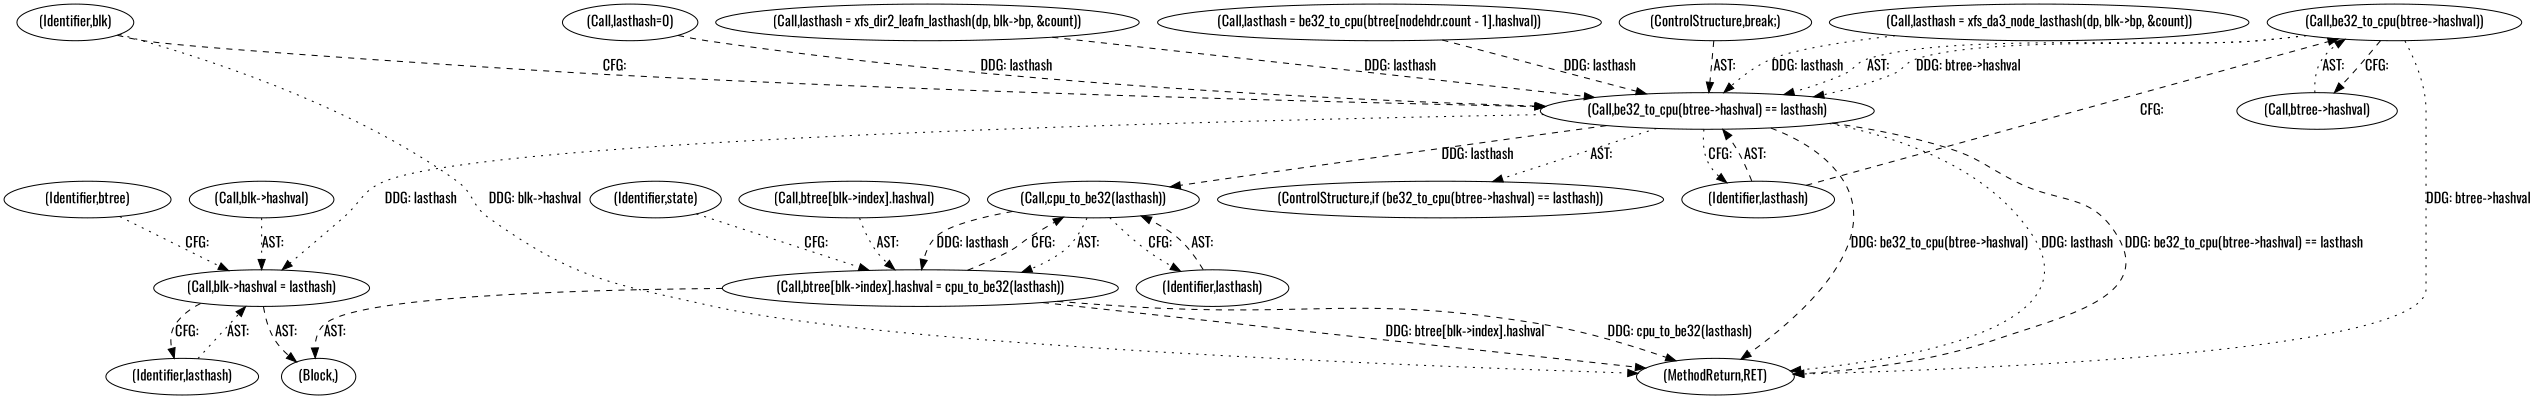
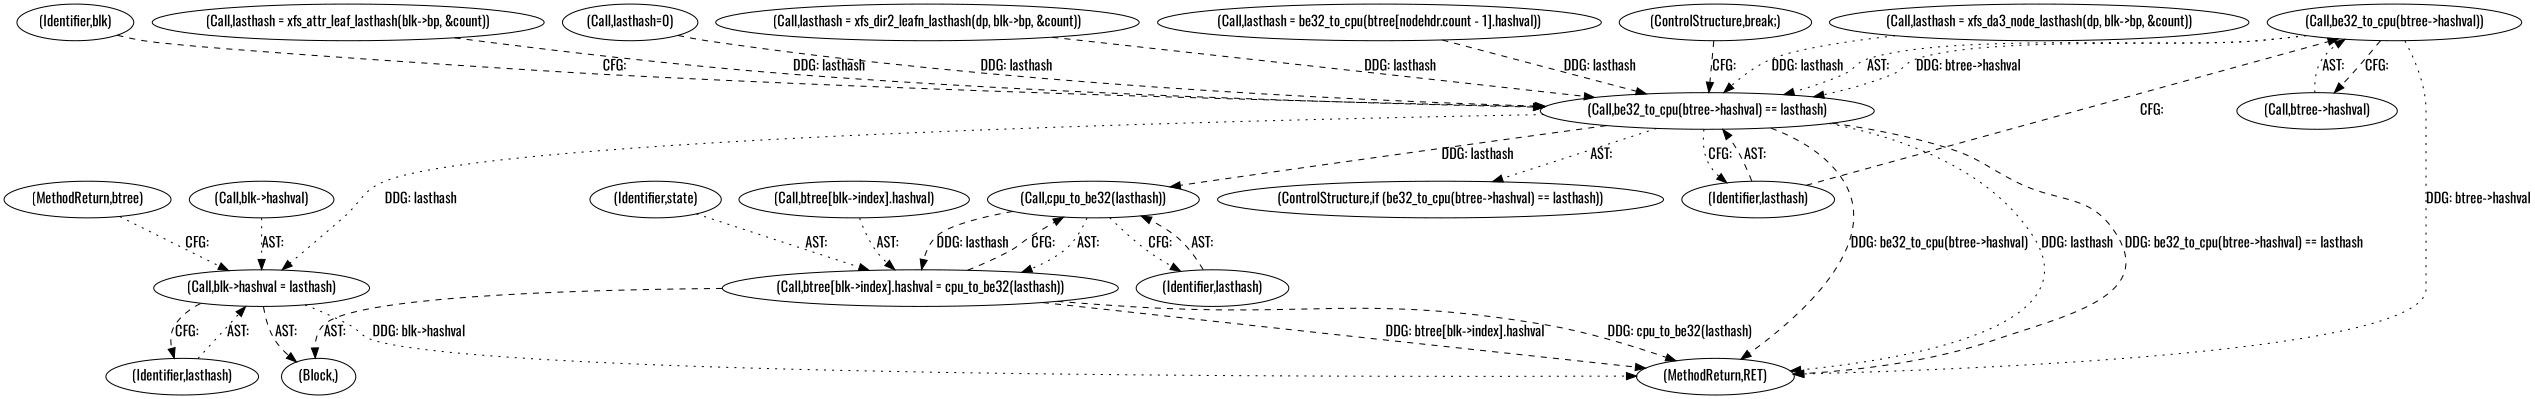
none -> (348, 22)
(1726, 67) -> (1726, 67)
(88, 200) -> (88, 200)
(818, 244) -> (818, 244)
(839, 325) -> (960, 373)
